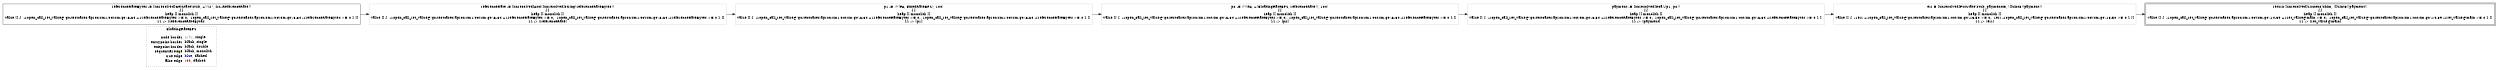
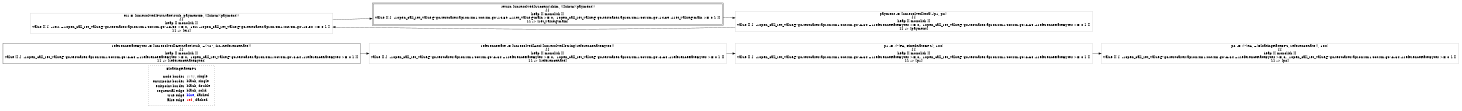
(1462, 14) -> (728, 18)
(203, 51) -> (201, 91)
